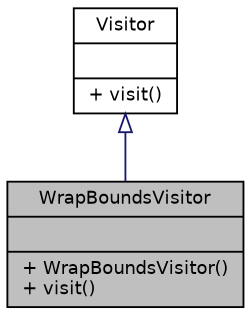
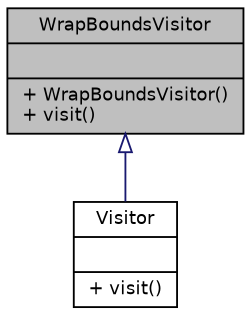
(125, 157) -> (125, 177)
